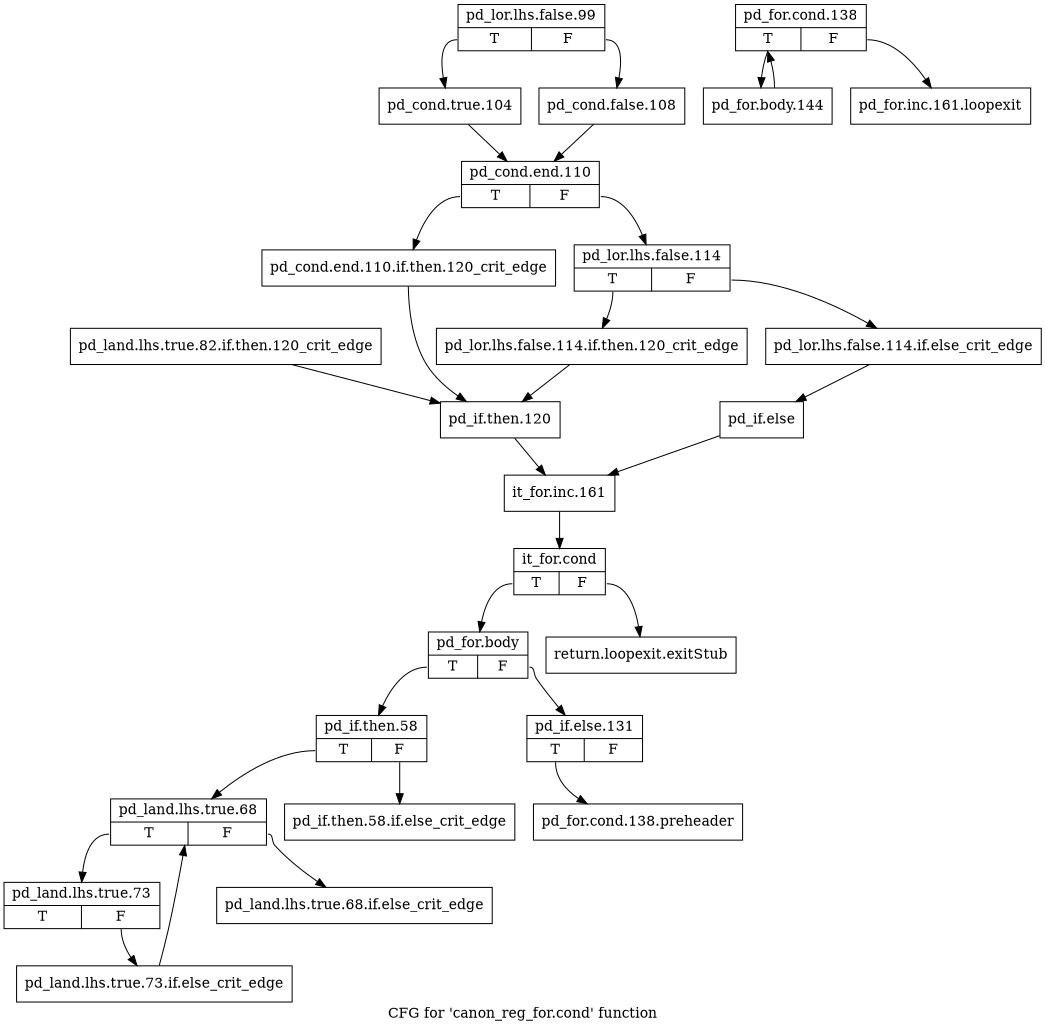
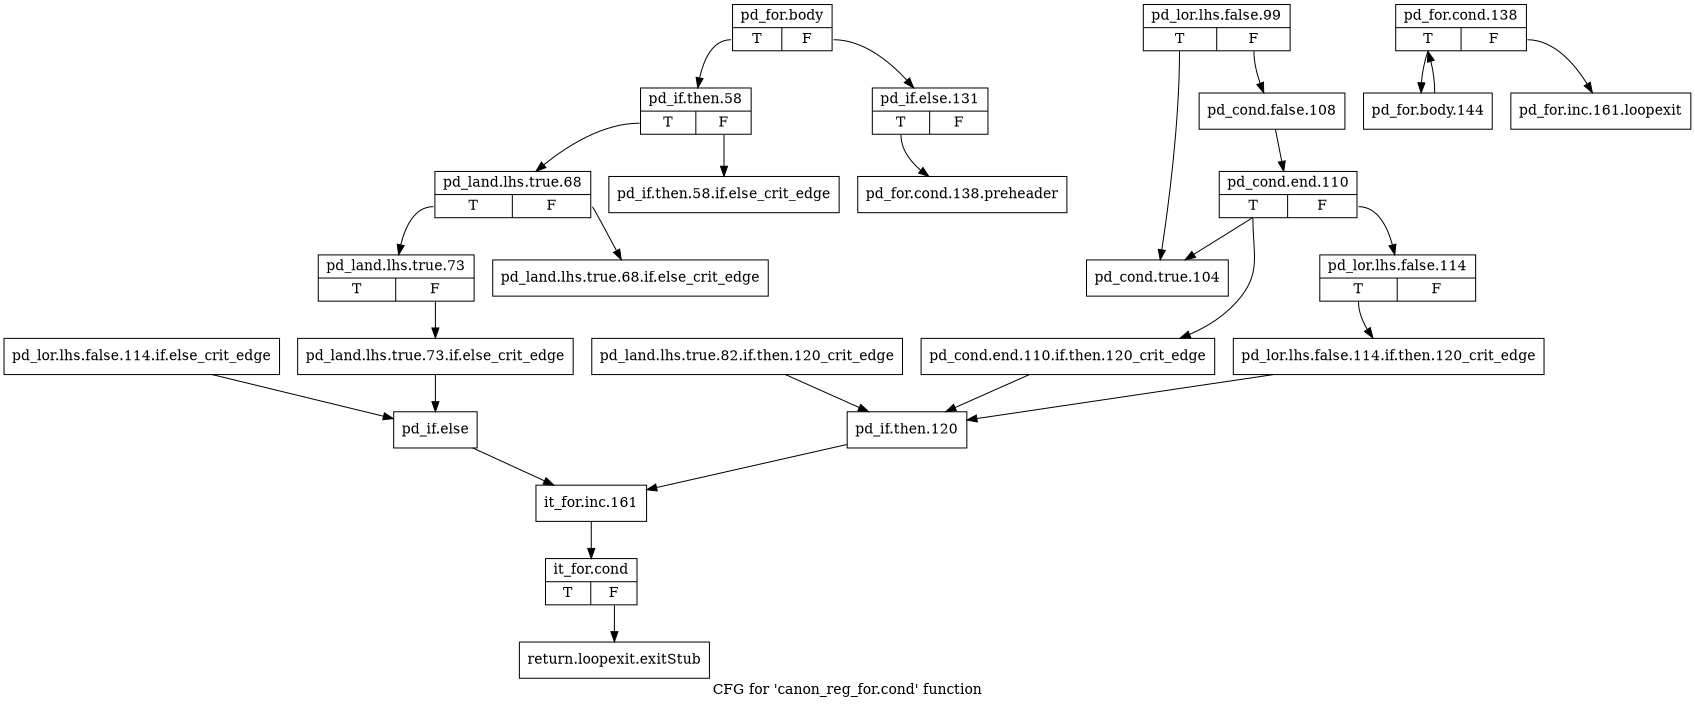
(484, 139) -> (1223, 236)
(802, 293) -> none
(491, 597) -> none
(172, 911) -> (435, 388)
